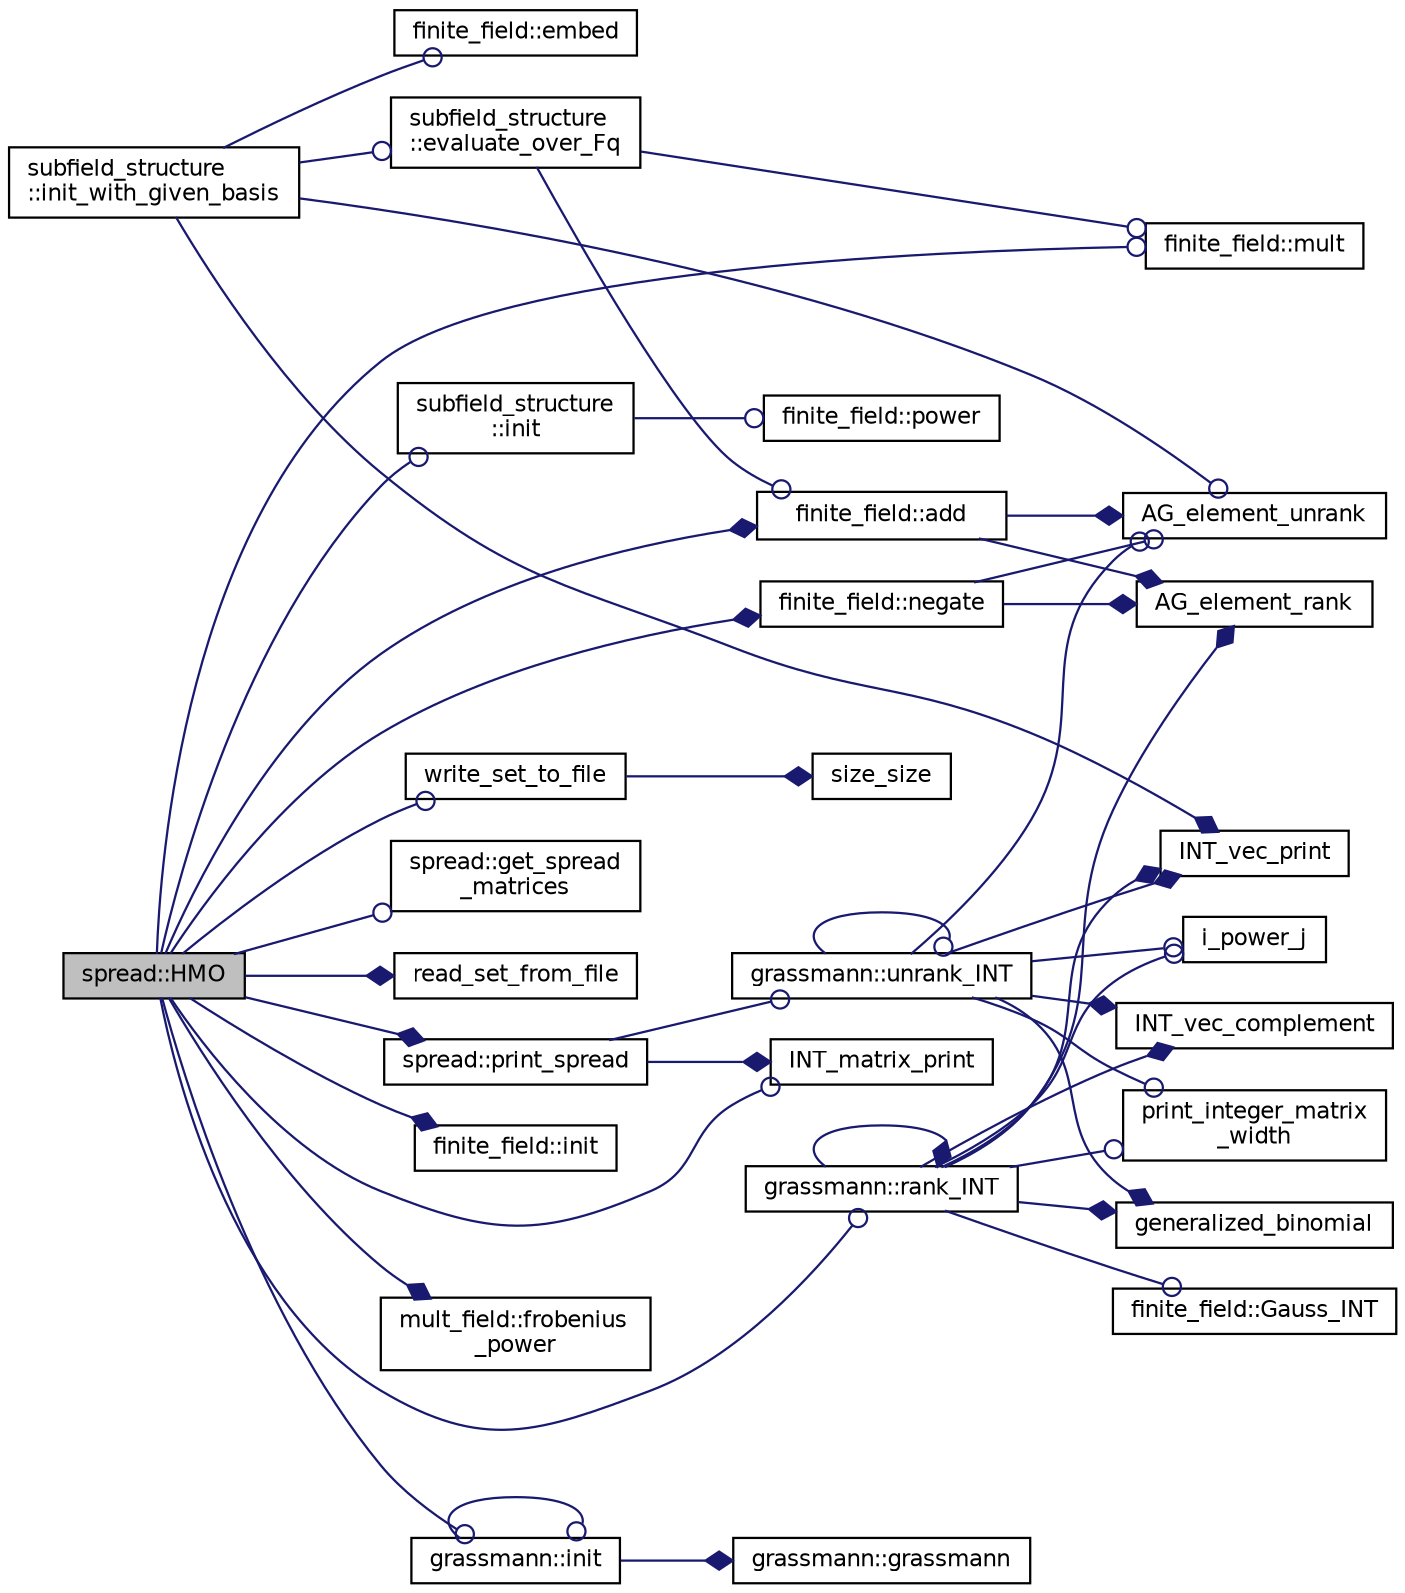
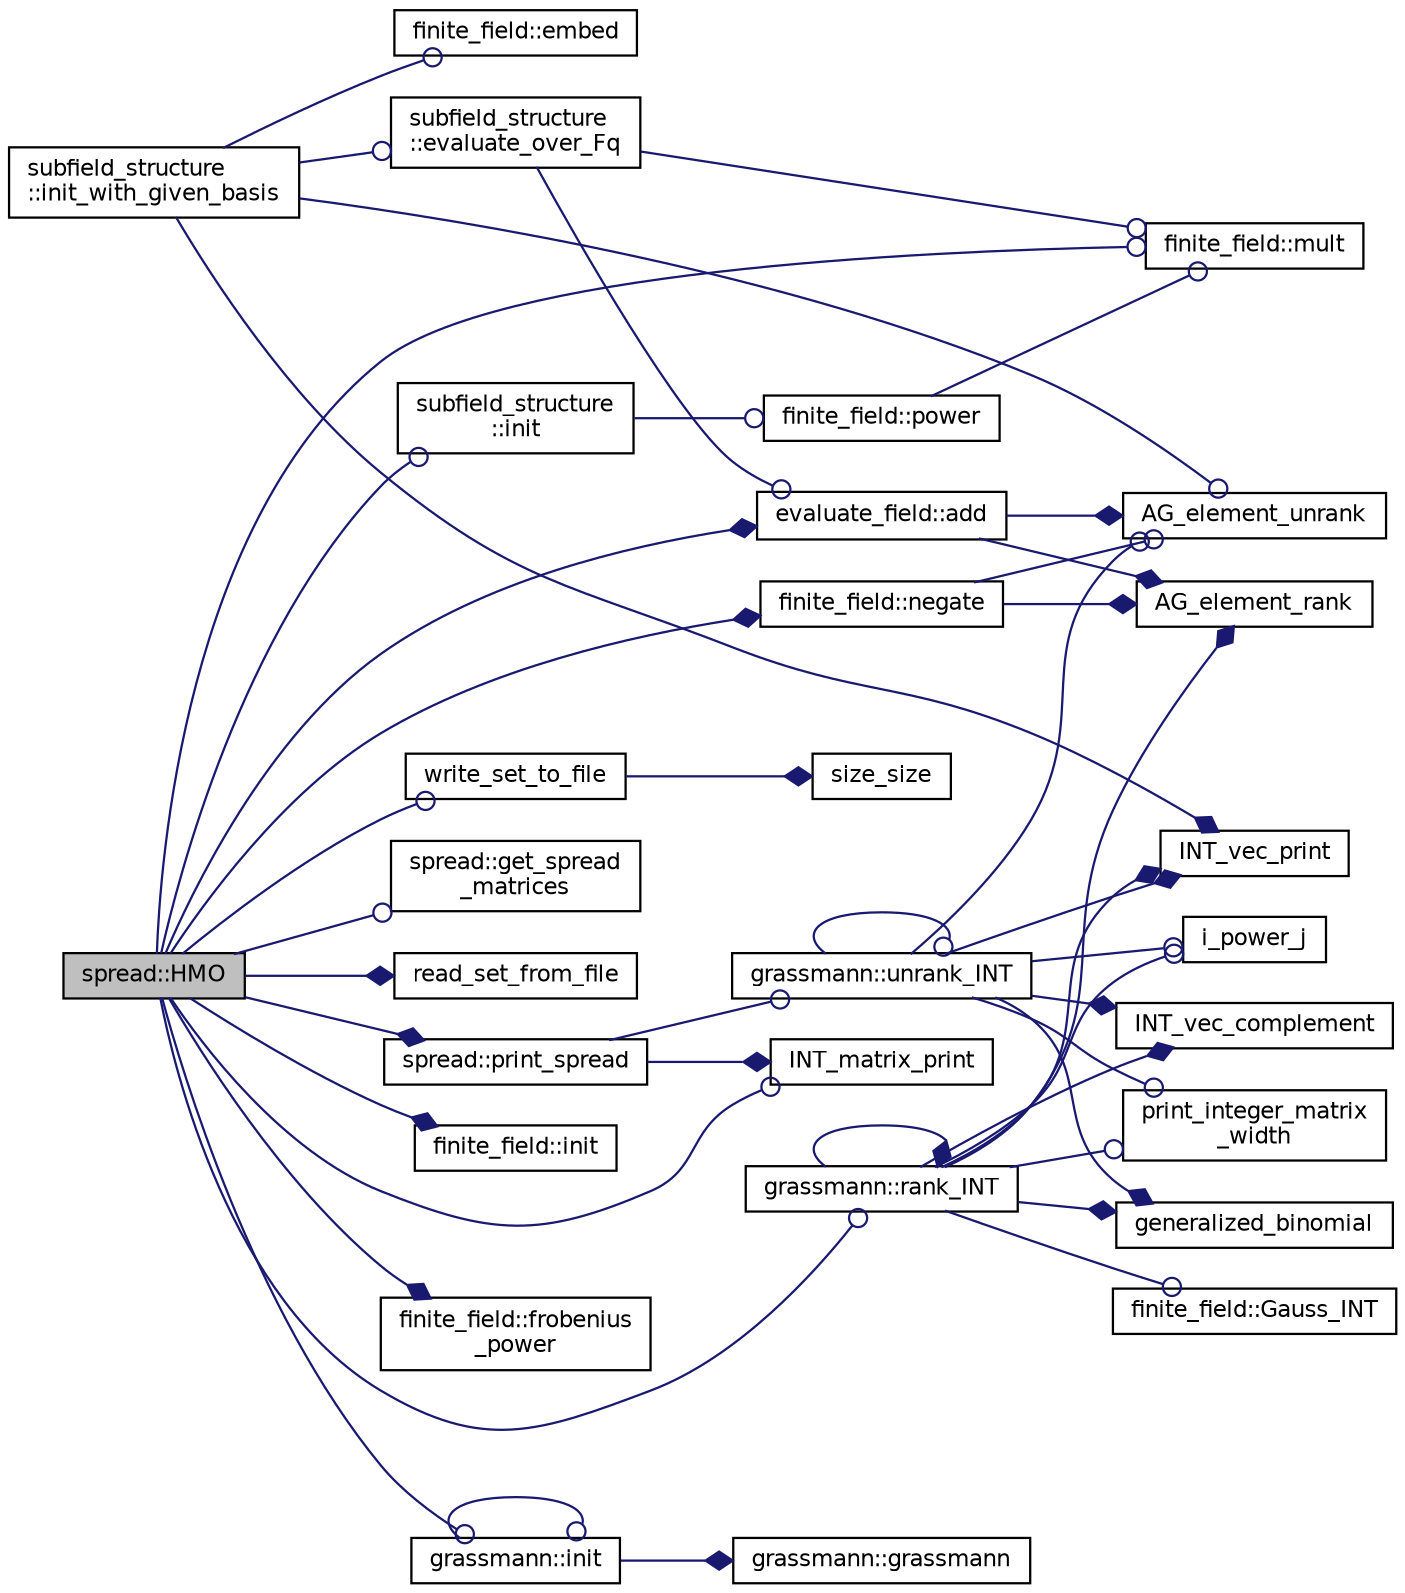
none -> (1060, 336)
(882, 516) -> (882, 516)
(516, 1334) -> (516, 1334)
